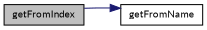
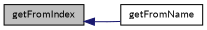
(97, 8) -> (107, 22)
